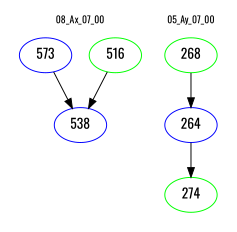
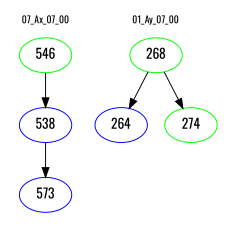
(80, 21) -> (46, 21)
(191, 21) -> (156, 21)
(115, 55) -> (46, 55)
(61, 86) -> (46, 155)
(191, 155) -> (171, 86)
